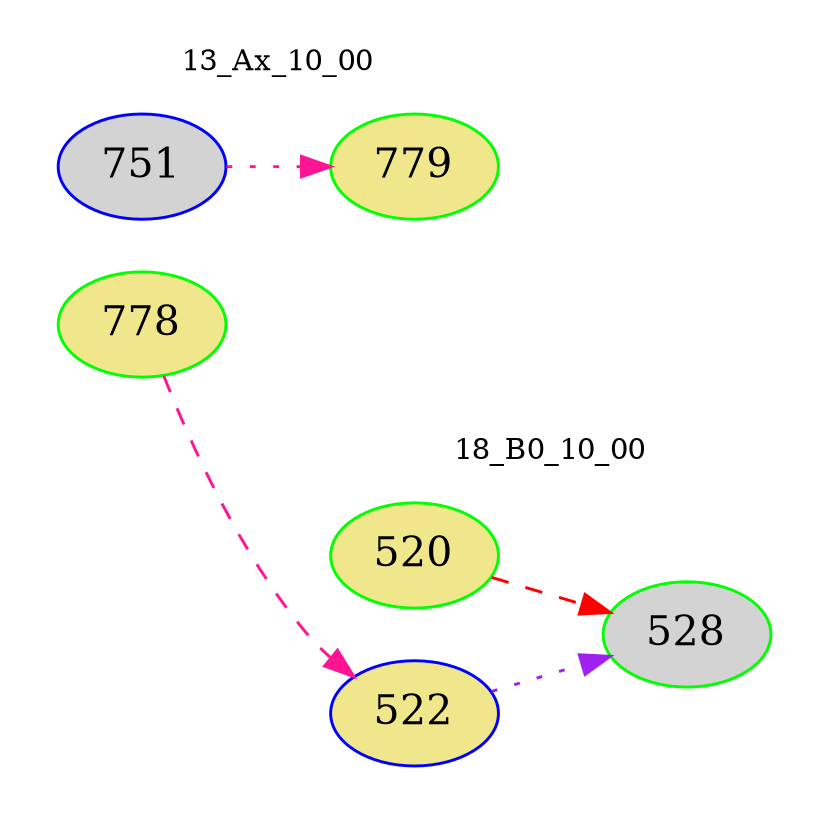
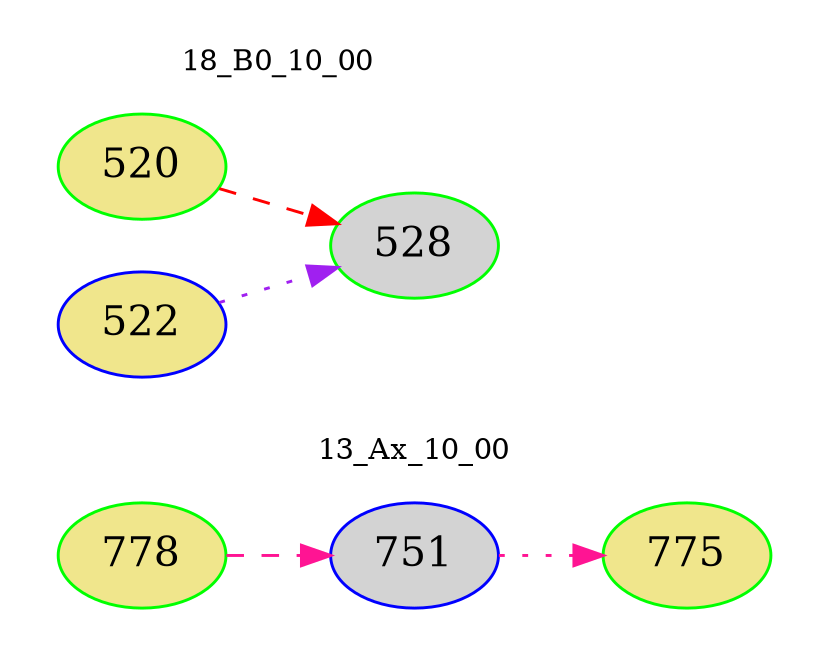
(415, 167) -> (687, 555)
(234, 525) -> (264, 555)
